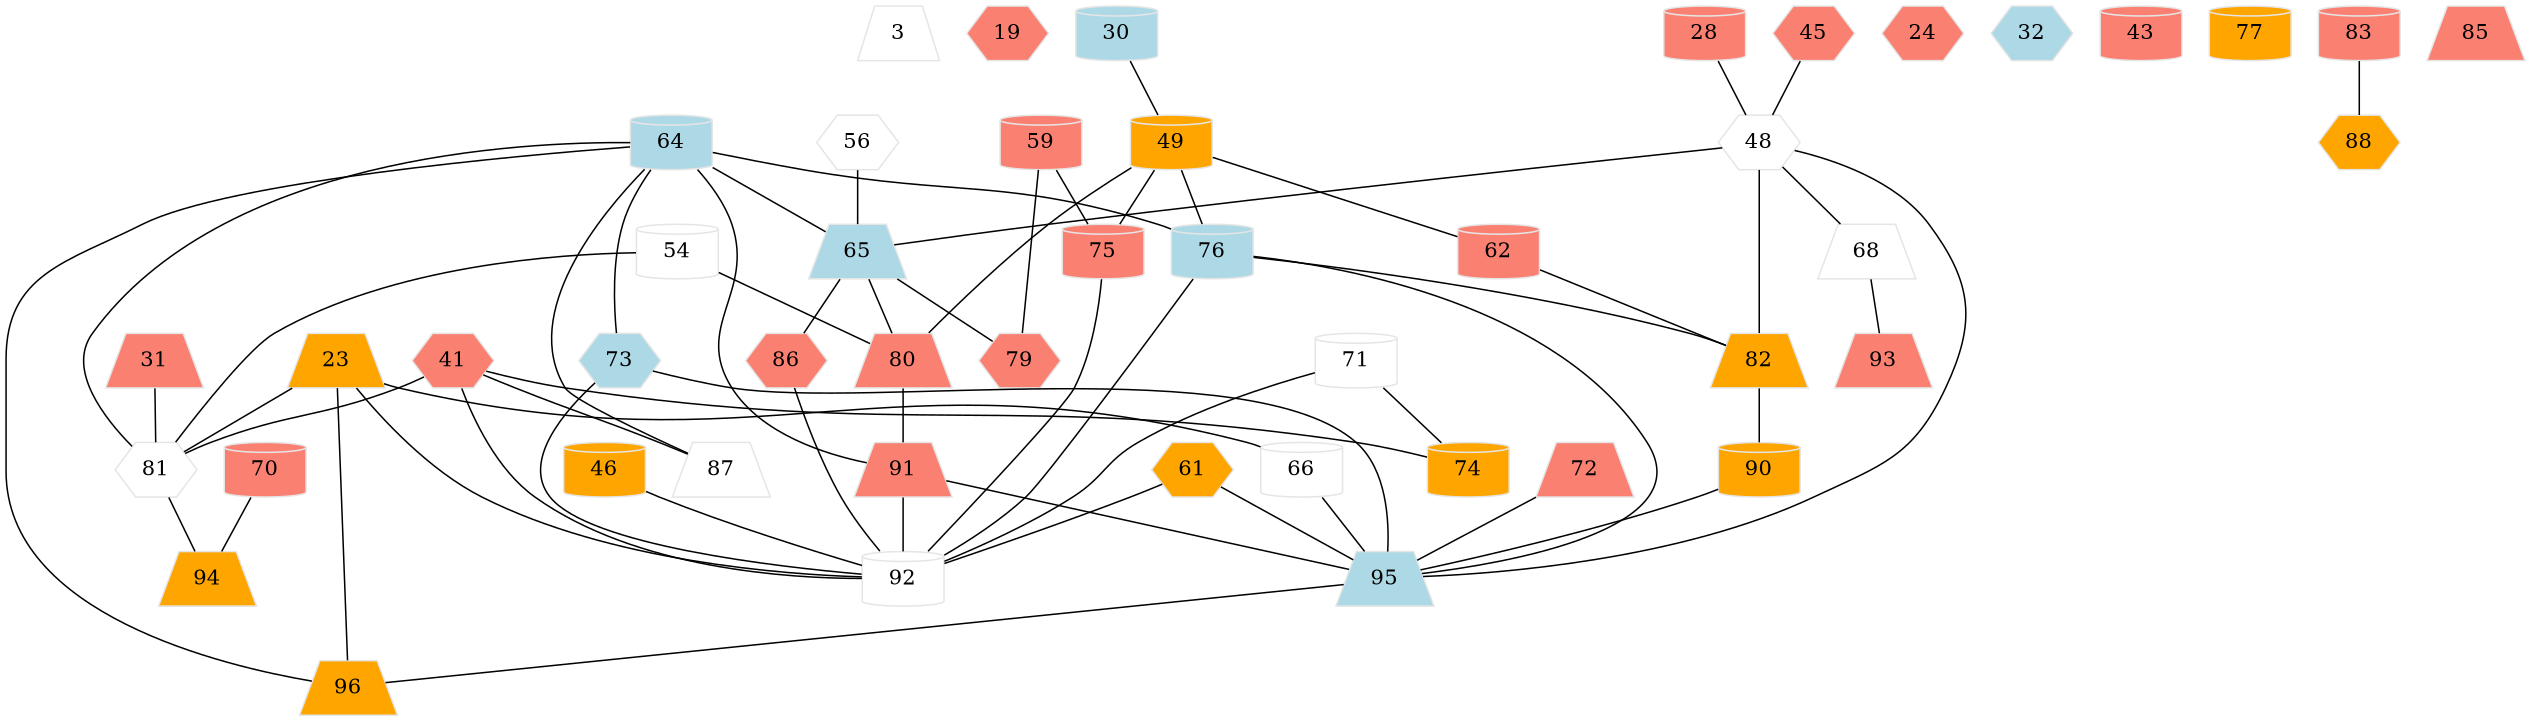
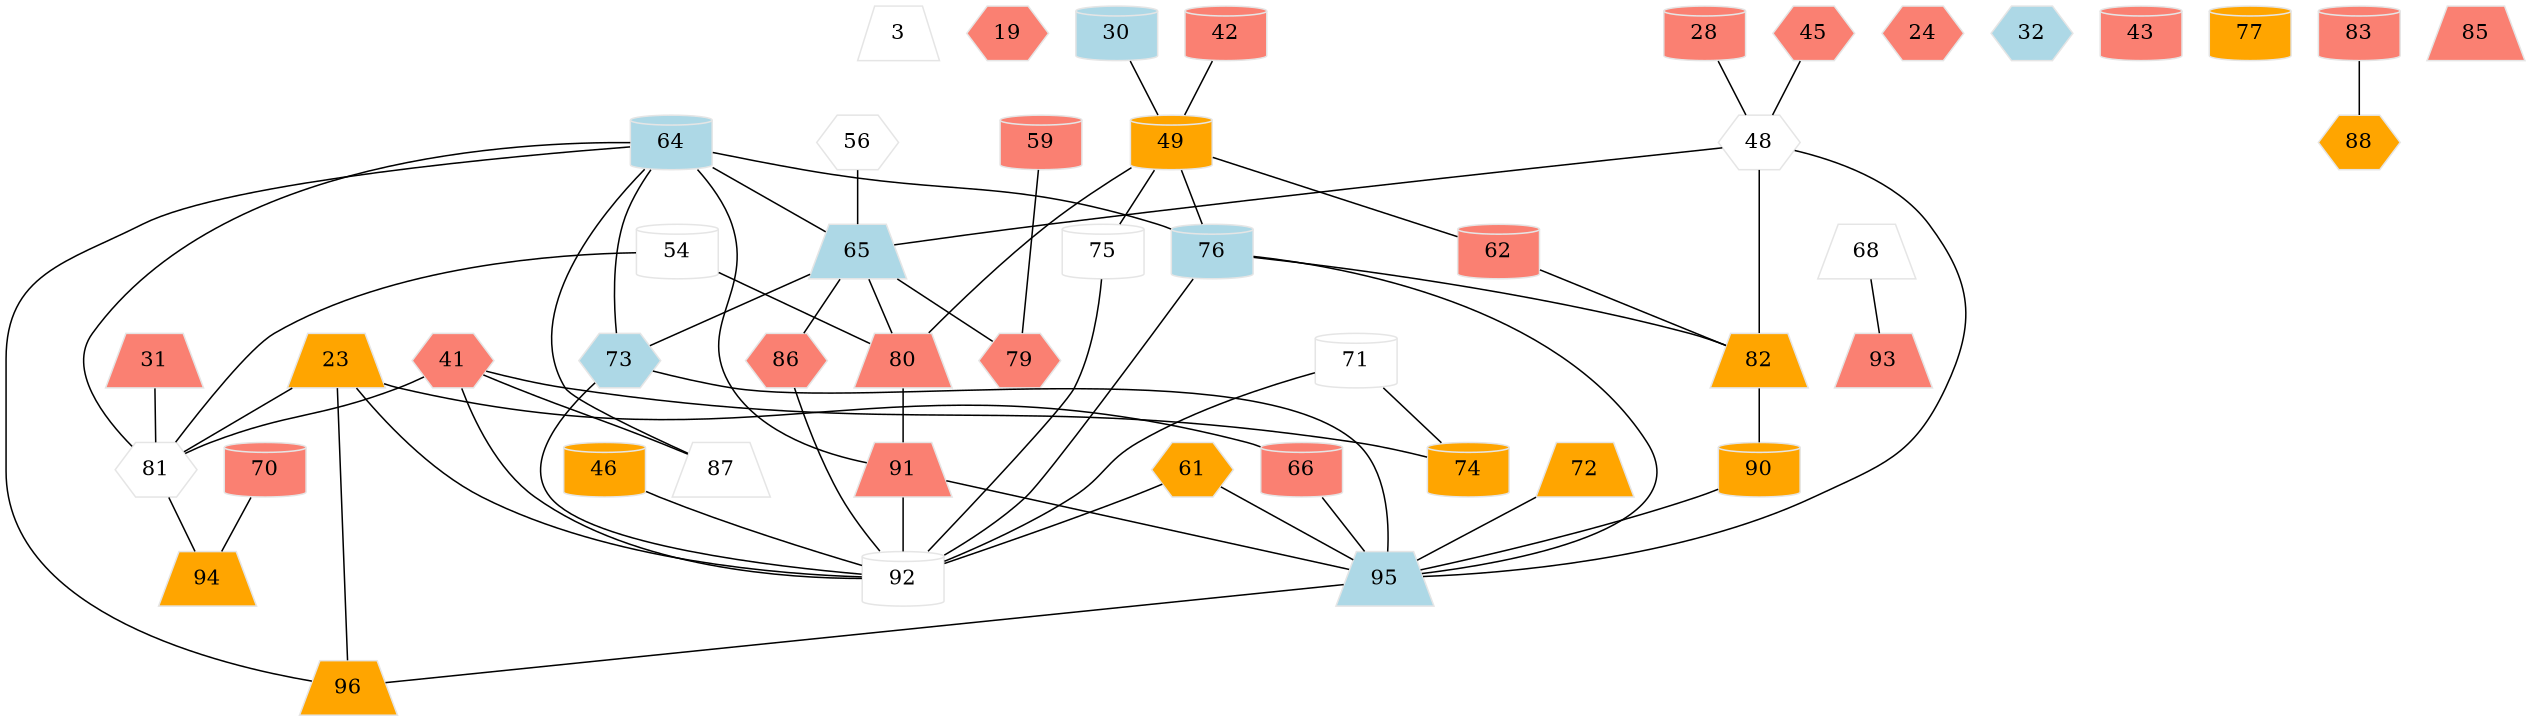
none -> (1226, 33)
(1069, 192) -> none
(1812, 196) -> none
(1103, 252) -> (1103, 252)
none -> (738, 306)
(1302, 470) -> (1302, 470)
(1585, 470) -> (1585, 470)
